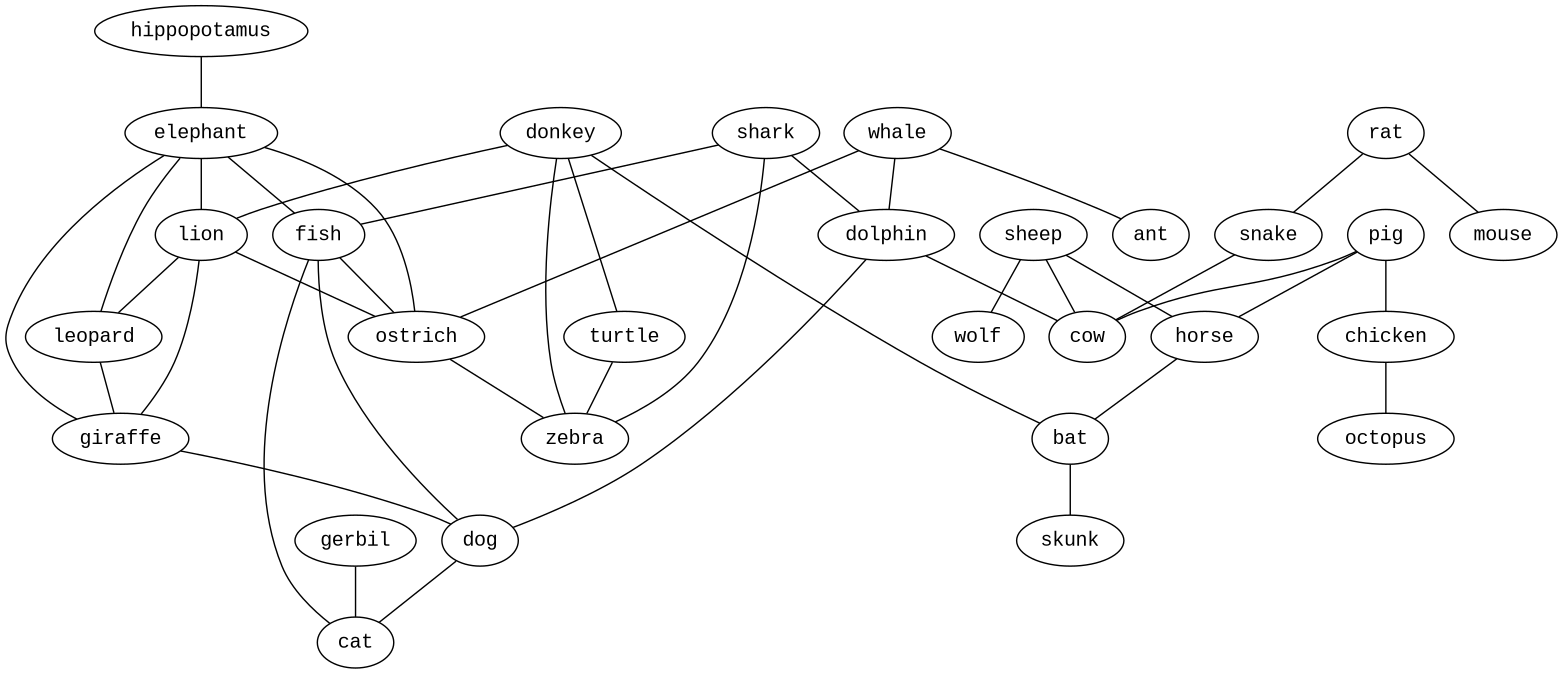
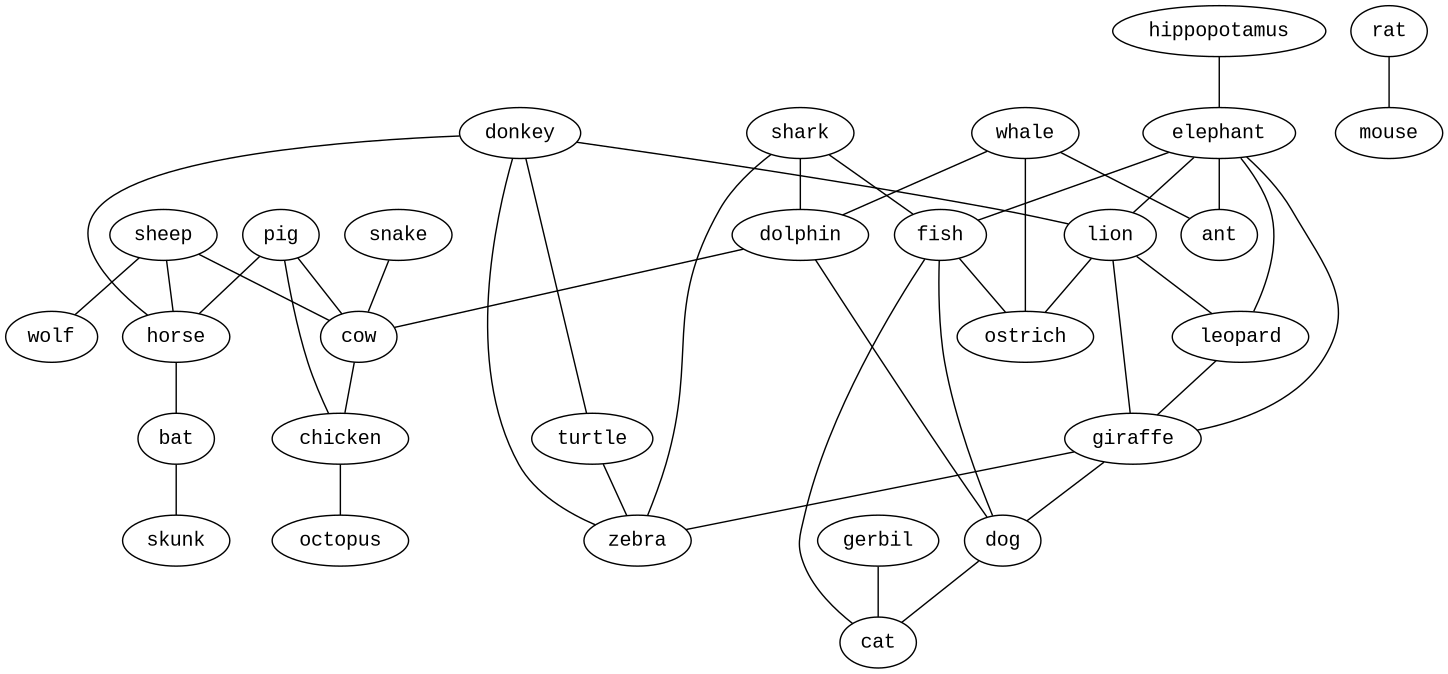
(1328, 183) -> none
(370, 203) -> (1219, 184)
(811, 297) -> (209, 163)
none -> (350, 388)
(497, 388) -> (880, 491)
